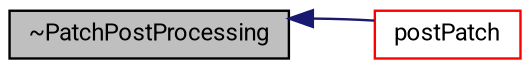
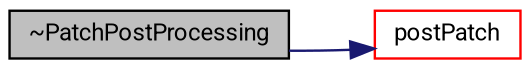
(344, 19) -> (320, 51)
